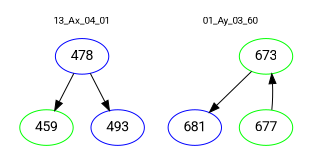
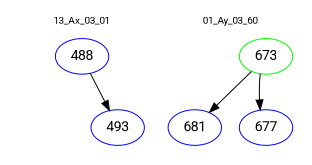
(82, 21) -> (82, 21)
(82, 56) -> (82, 56)
(273, 97) -> (259, 87)
(46, 128) -> none
(266, 128) -> (266, 128)
